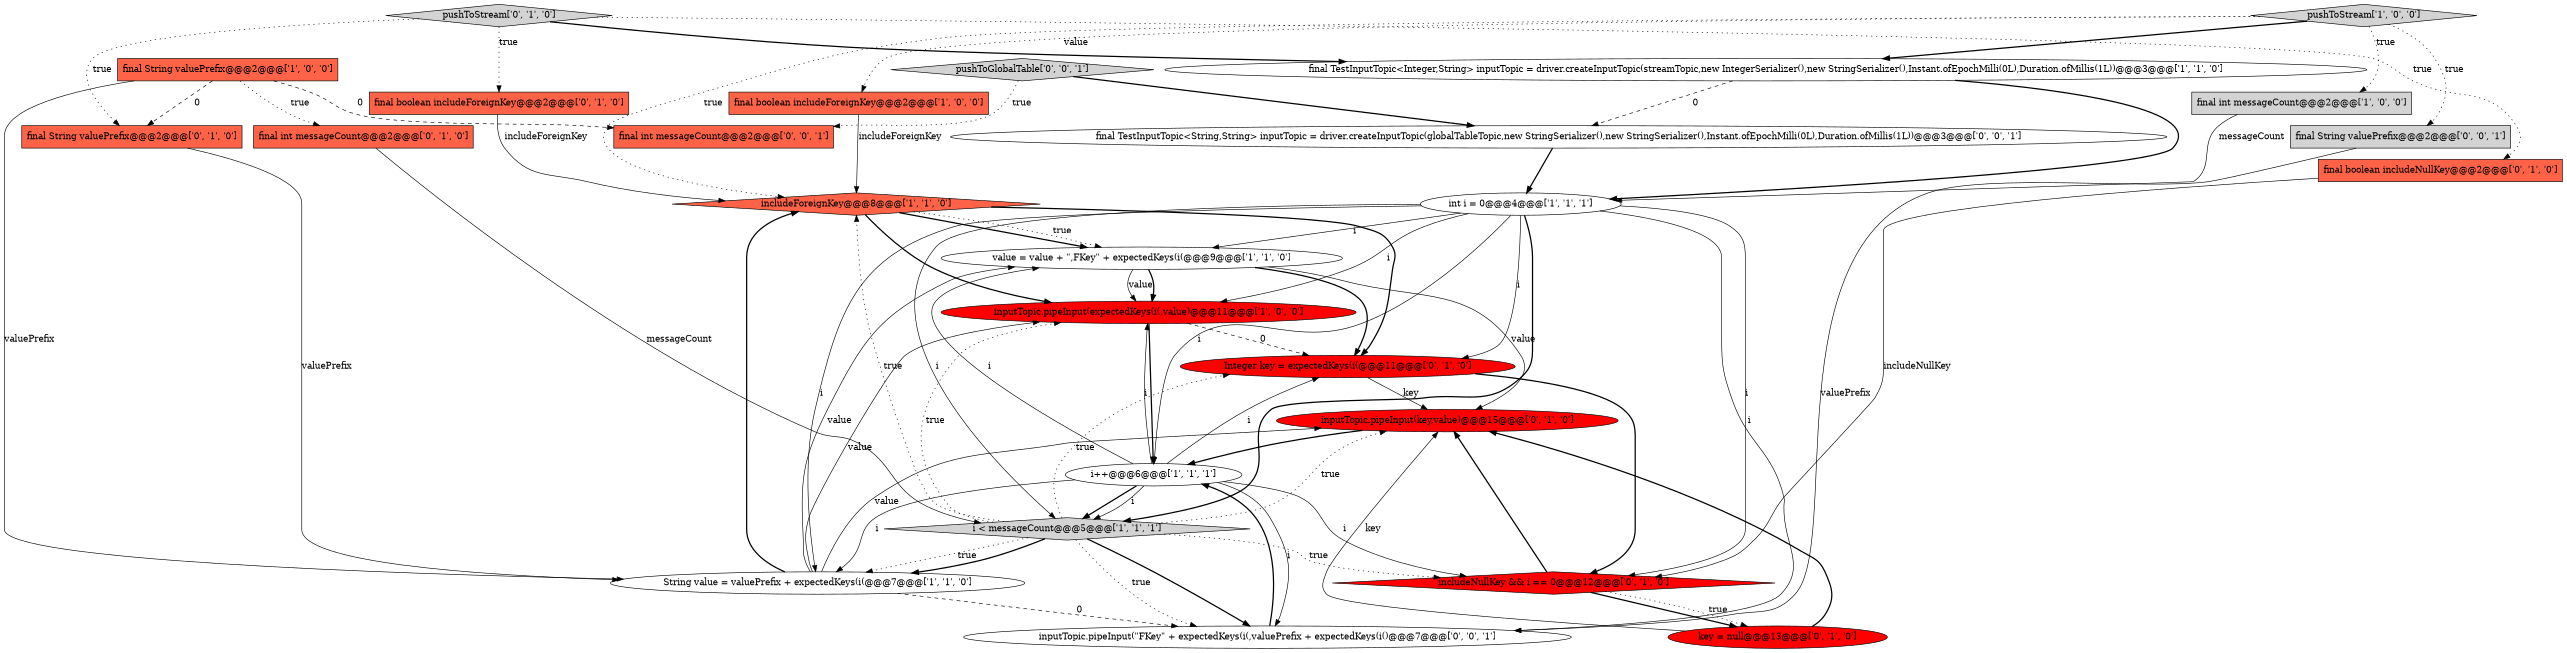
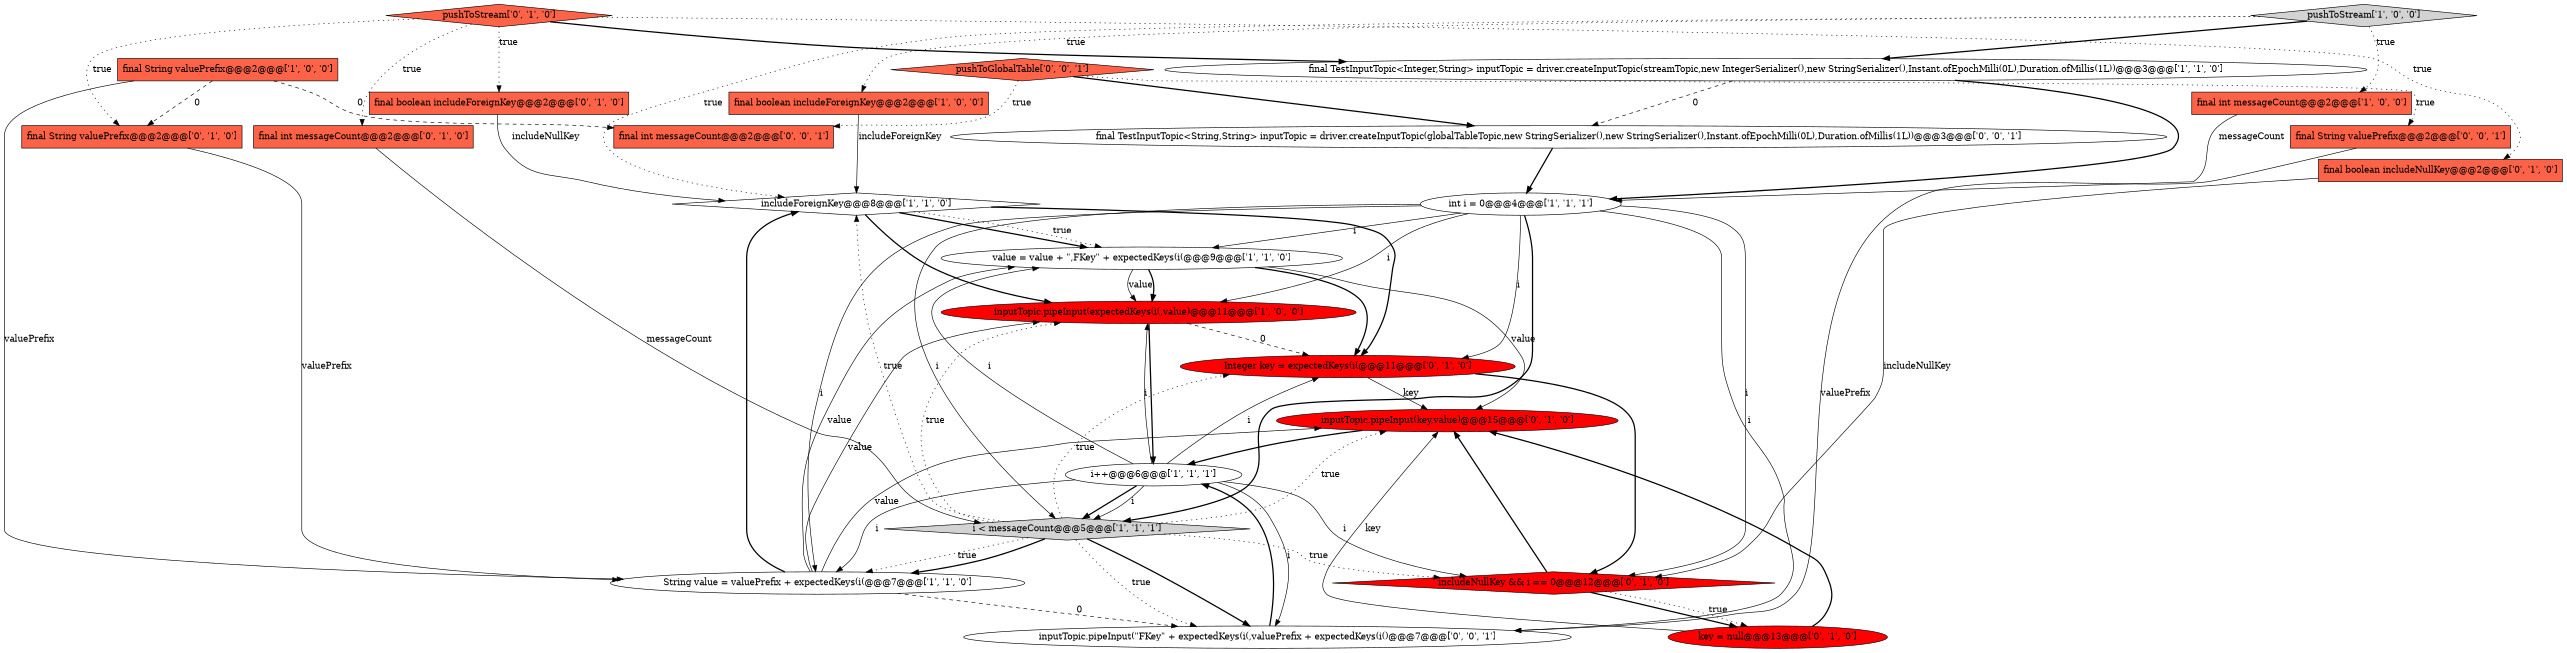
(499, 16) -> (499, 16)
(1076, 43) -> (1076, 43)
(2438, 63) -> (1762, 82)
(1022, 70) -> (1022, 70)
(2302, 103) -> (2302, 103)
(275, 106) -> (403, 58)
(546, 137) -> (546, 137)
(2401, 137) -> (2401, 137)
(856, 204) -> (856, 204)
(1304, 332) -> none
